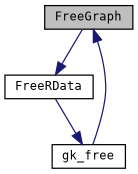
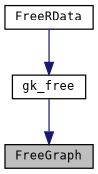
(72, 47) -> none
